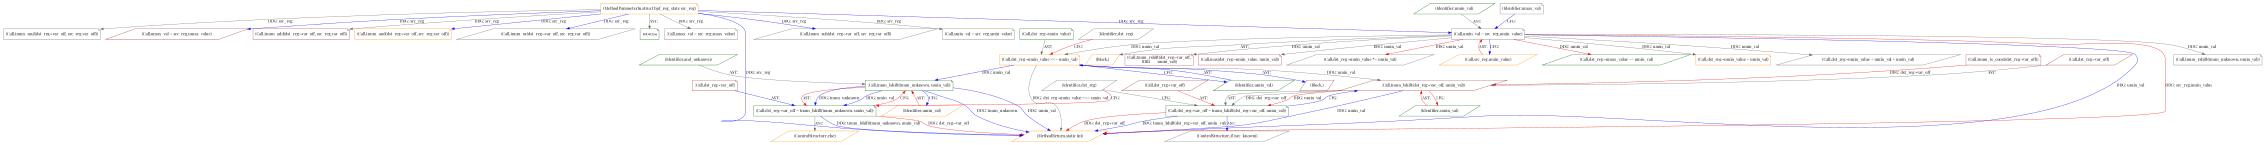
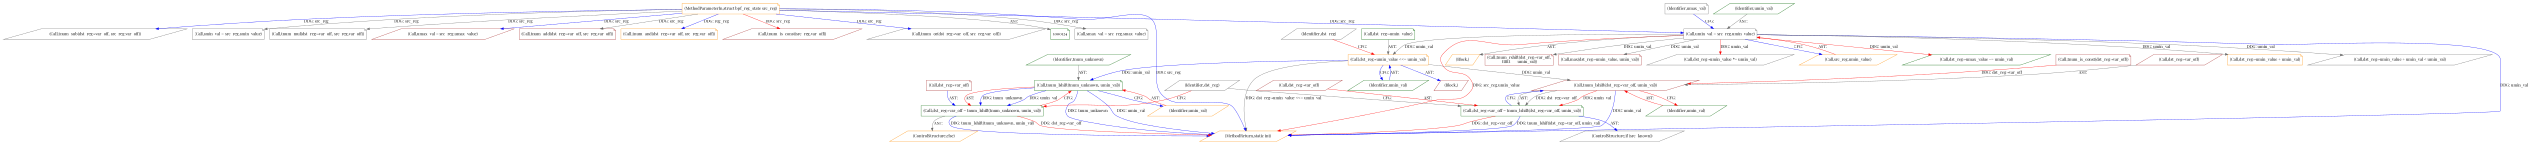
(554, 21) -> (716, 21)
none -> (792, 34)
(688, 60) -> (1078, 60)
(2218, 60) -> none
